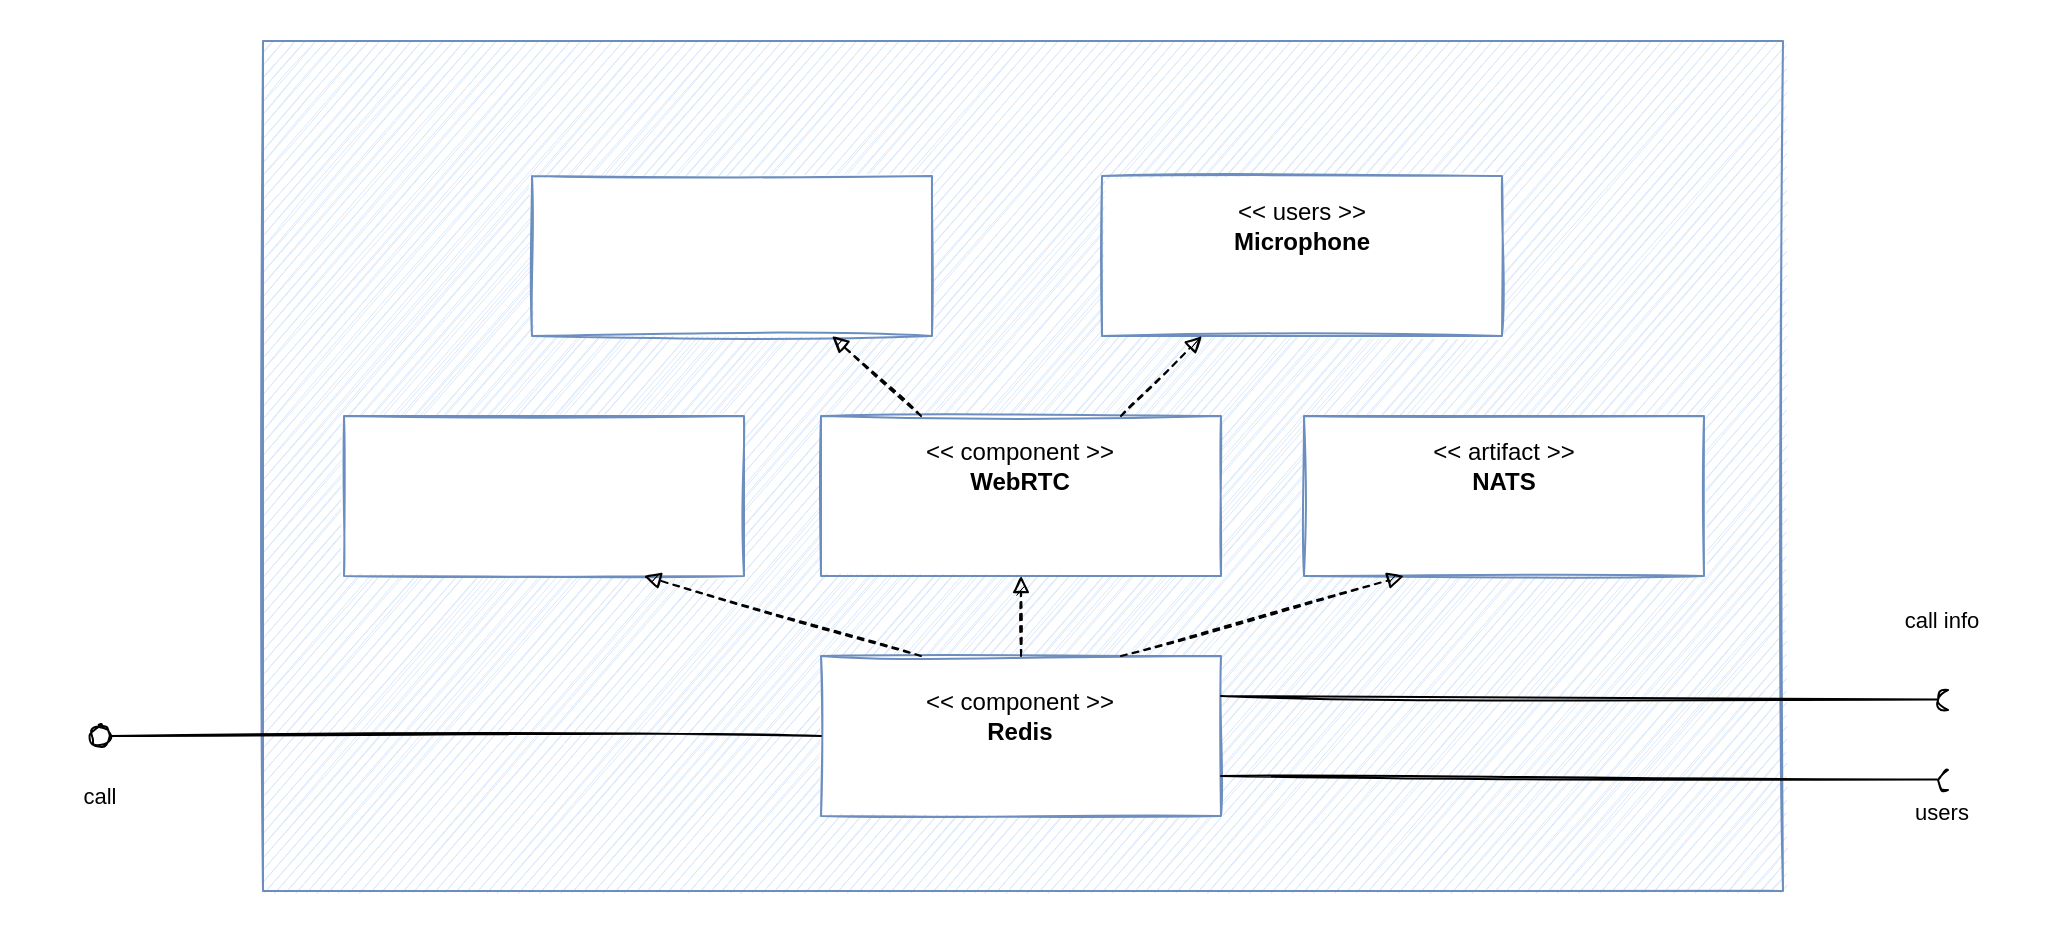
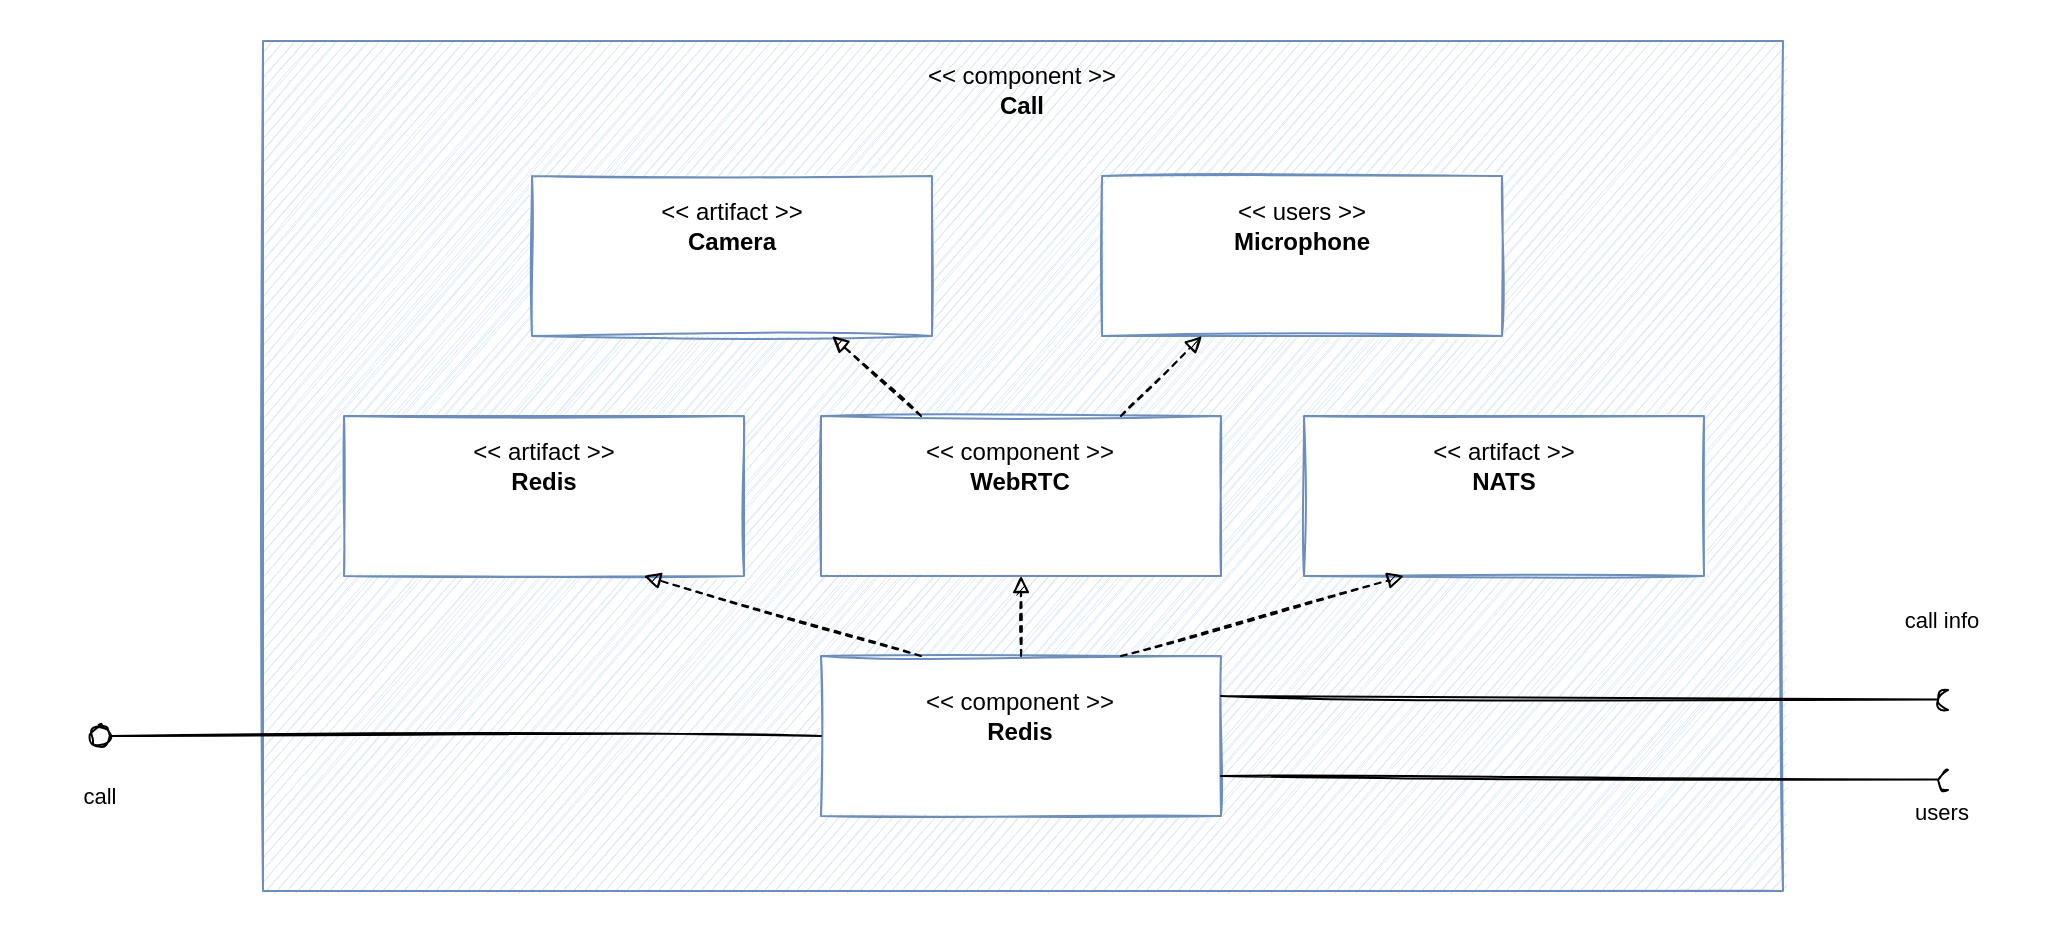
none -> (1023, 91)
none -> (732, 226)
none -> (544, 466)
